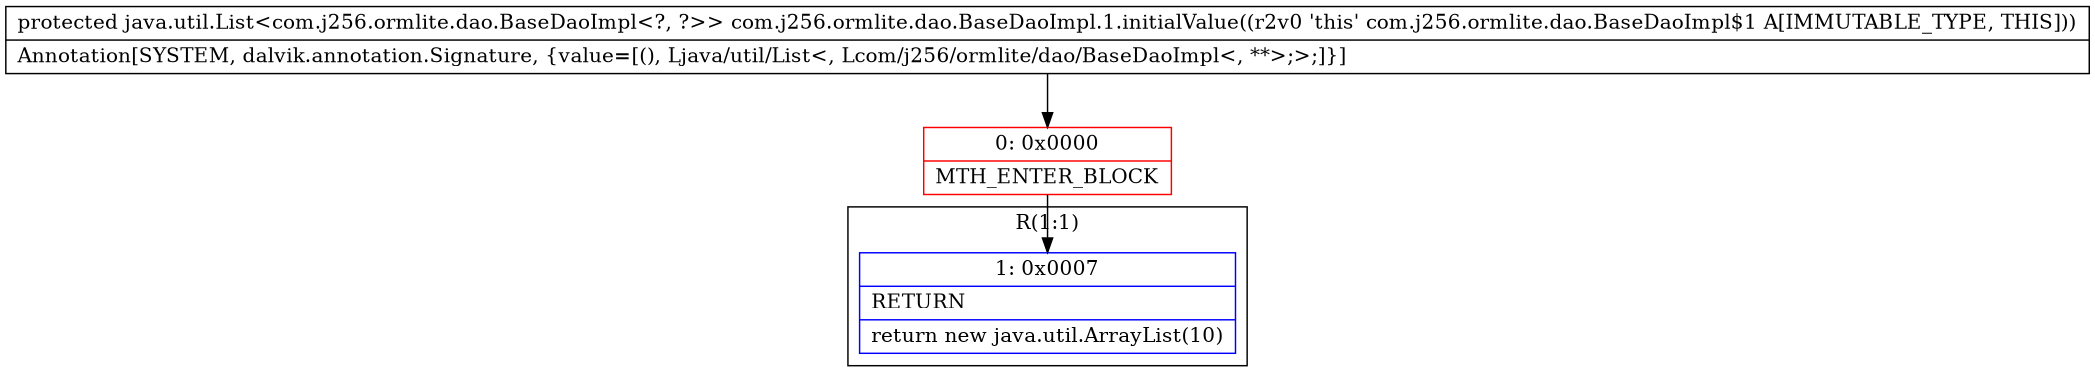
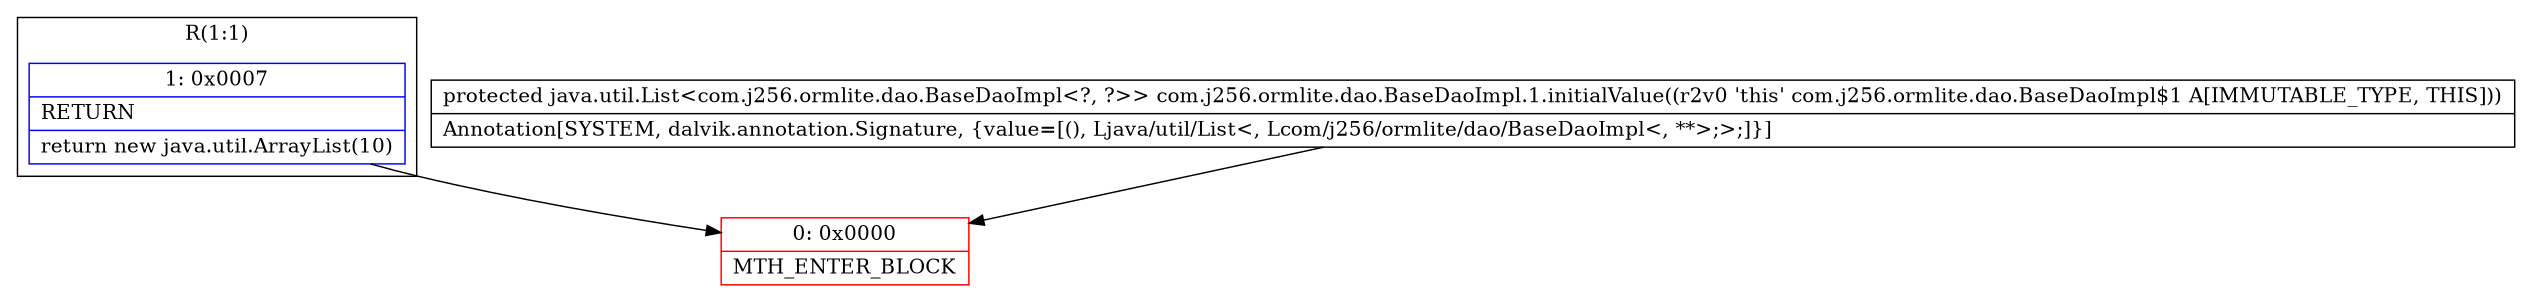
(1048, 216) -> (538, 202)
